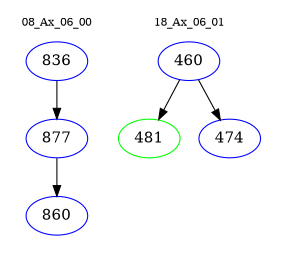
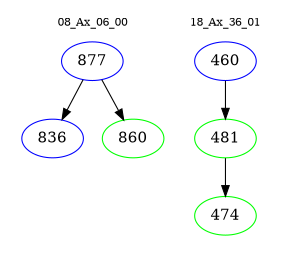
(189, 23) -> (225, 23)
(57, 95) -> (75, 95)
(207, 95) -> (225, 172)
(230, 138) -> (225, 216)
(57, 216) -> (133, 138)
